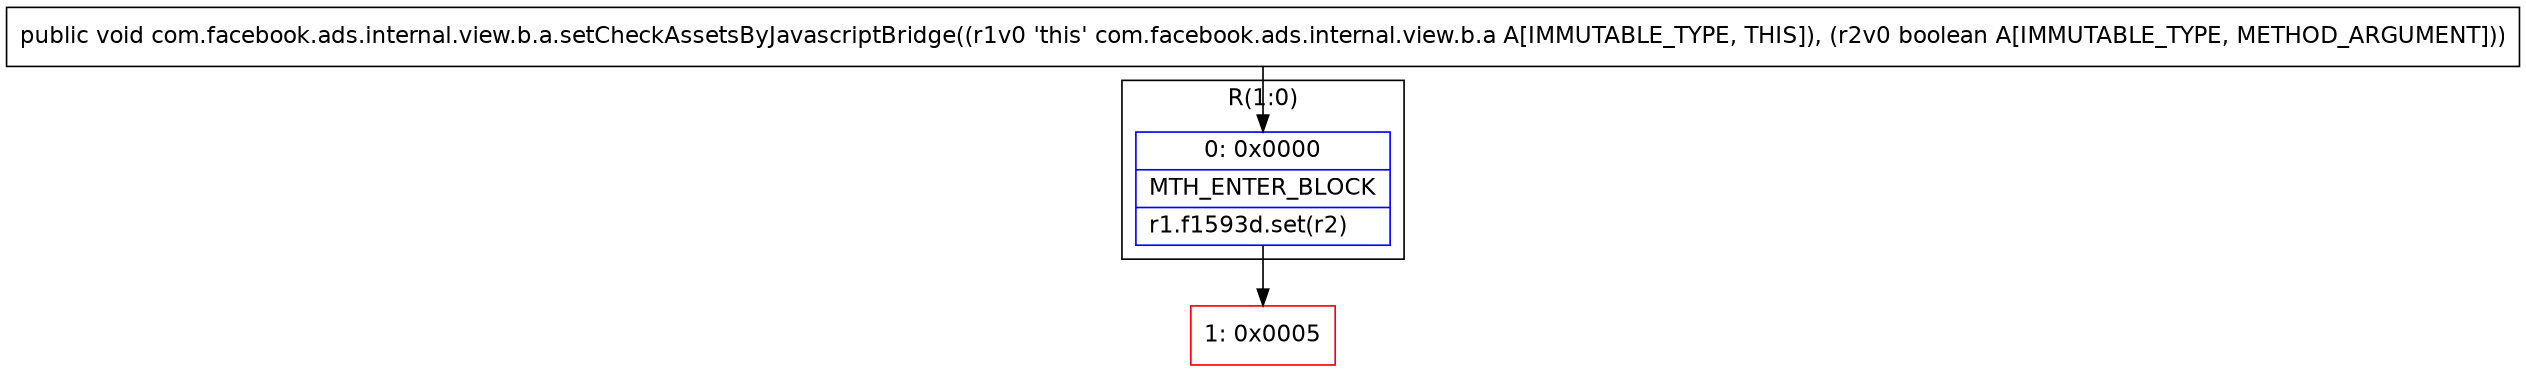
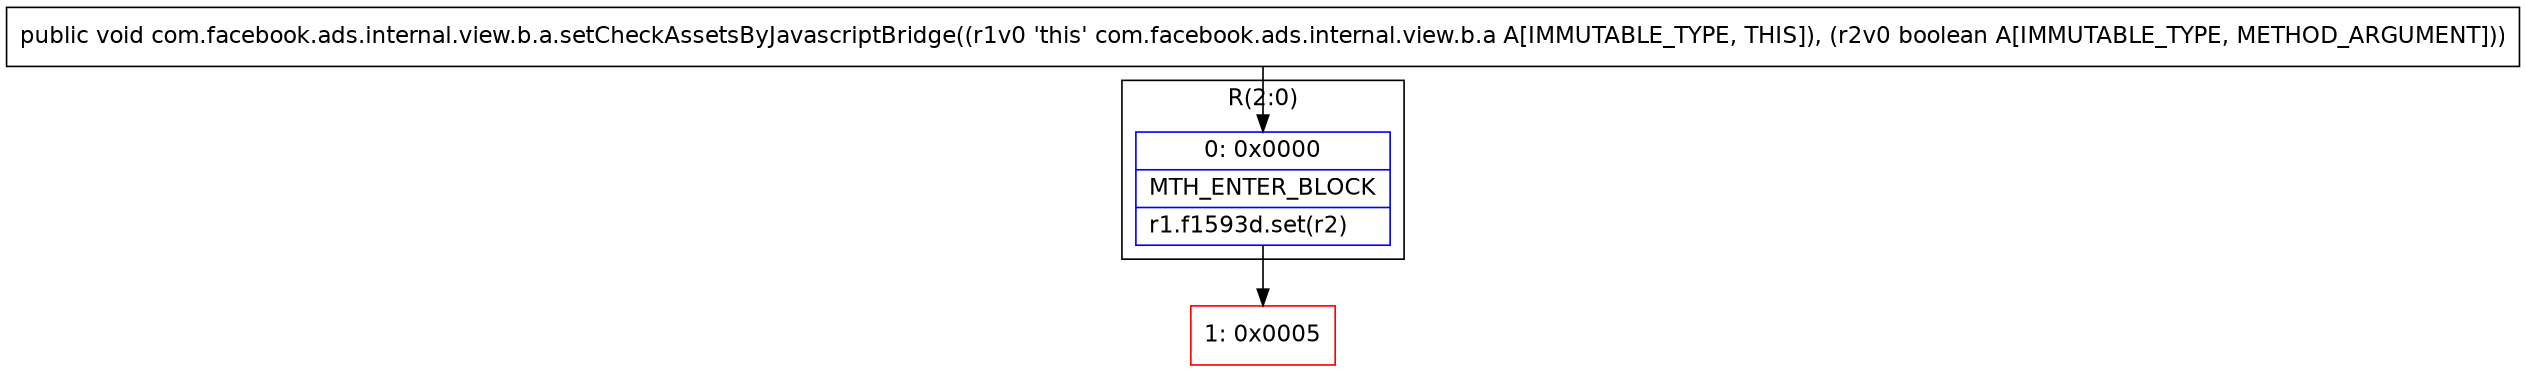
(1263, 99) -> (1263, 99)
